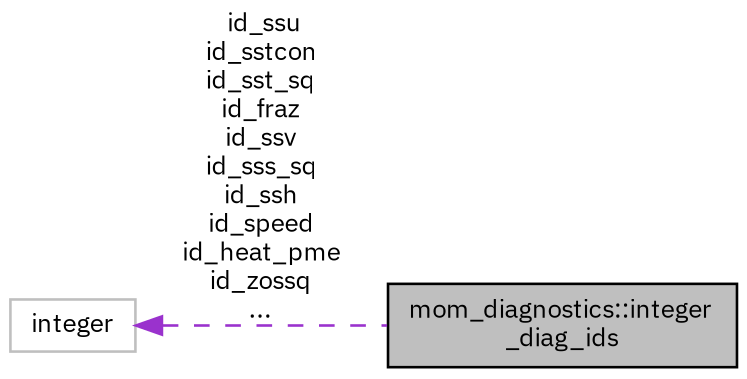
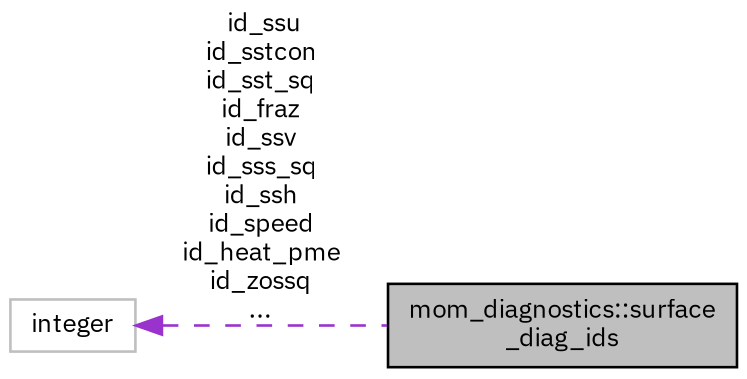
(562, 326) -> (562, 326)
